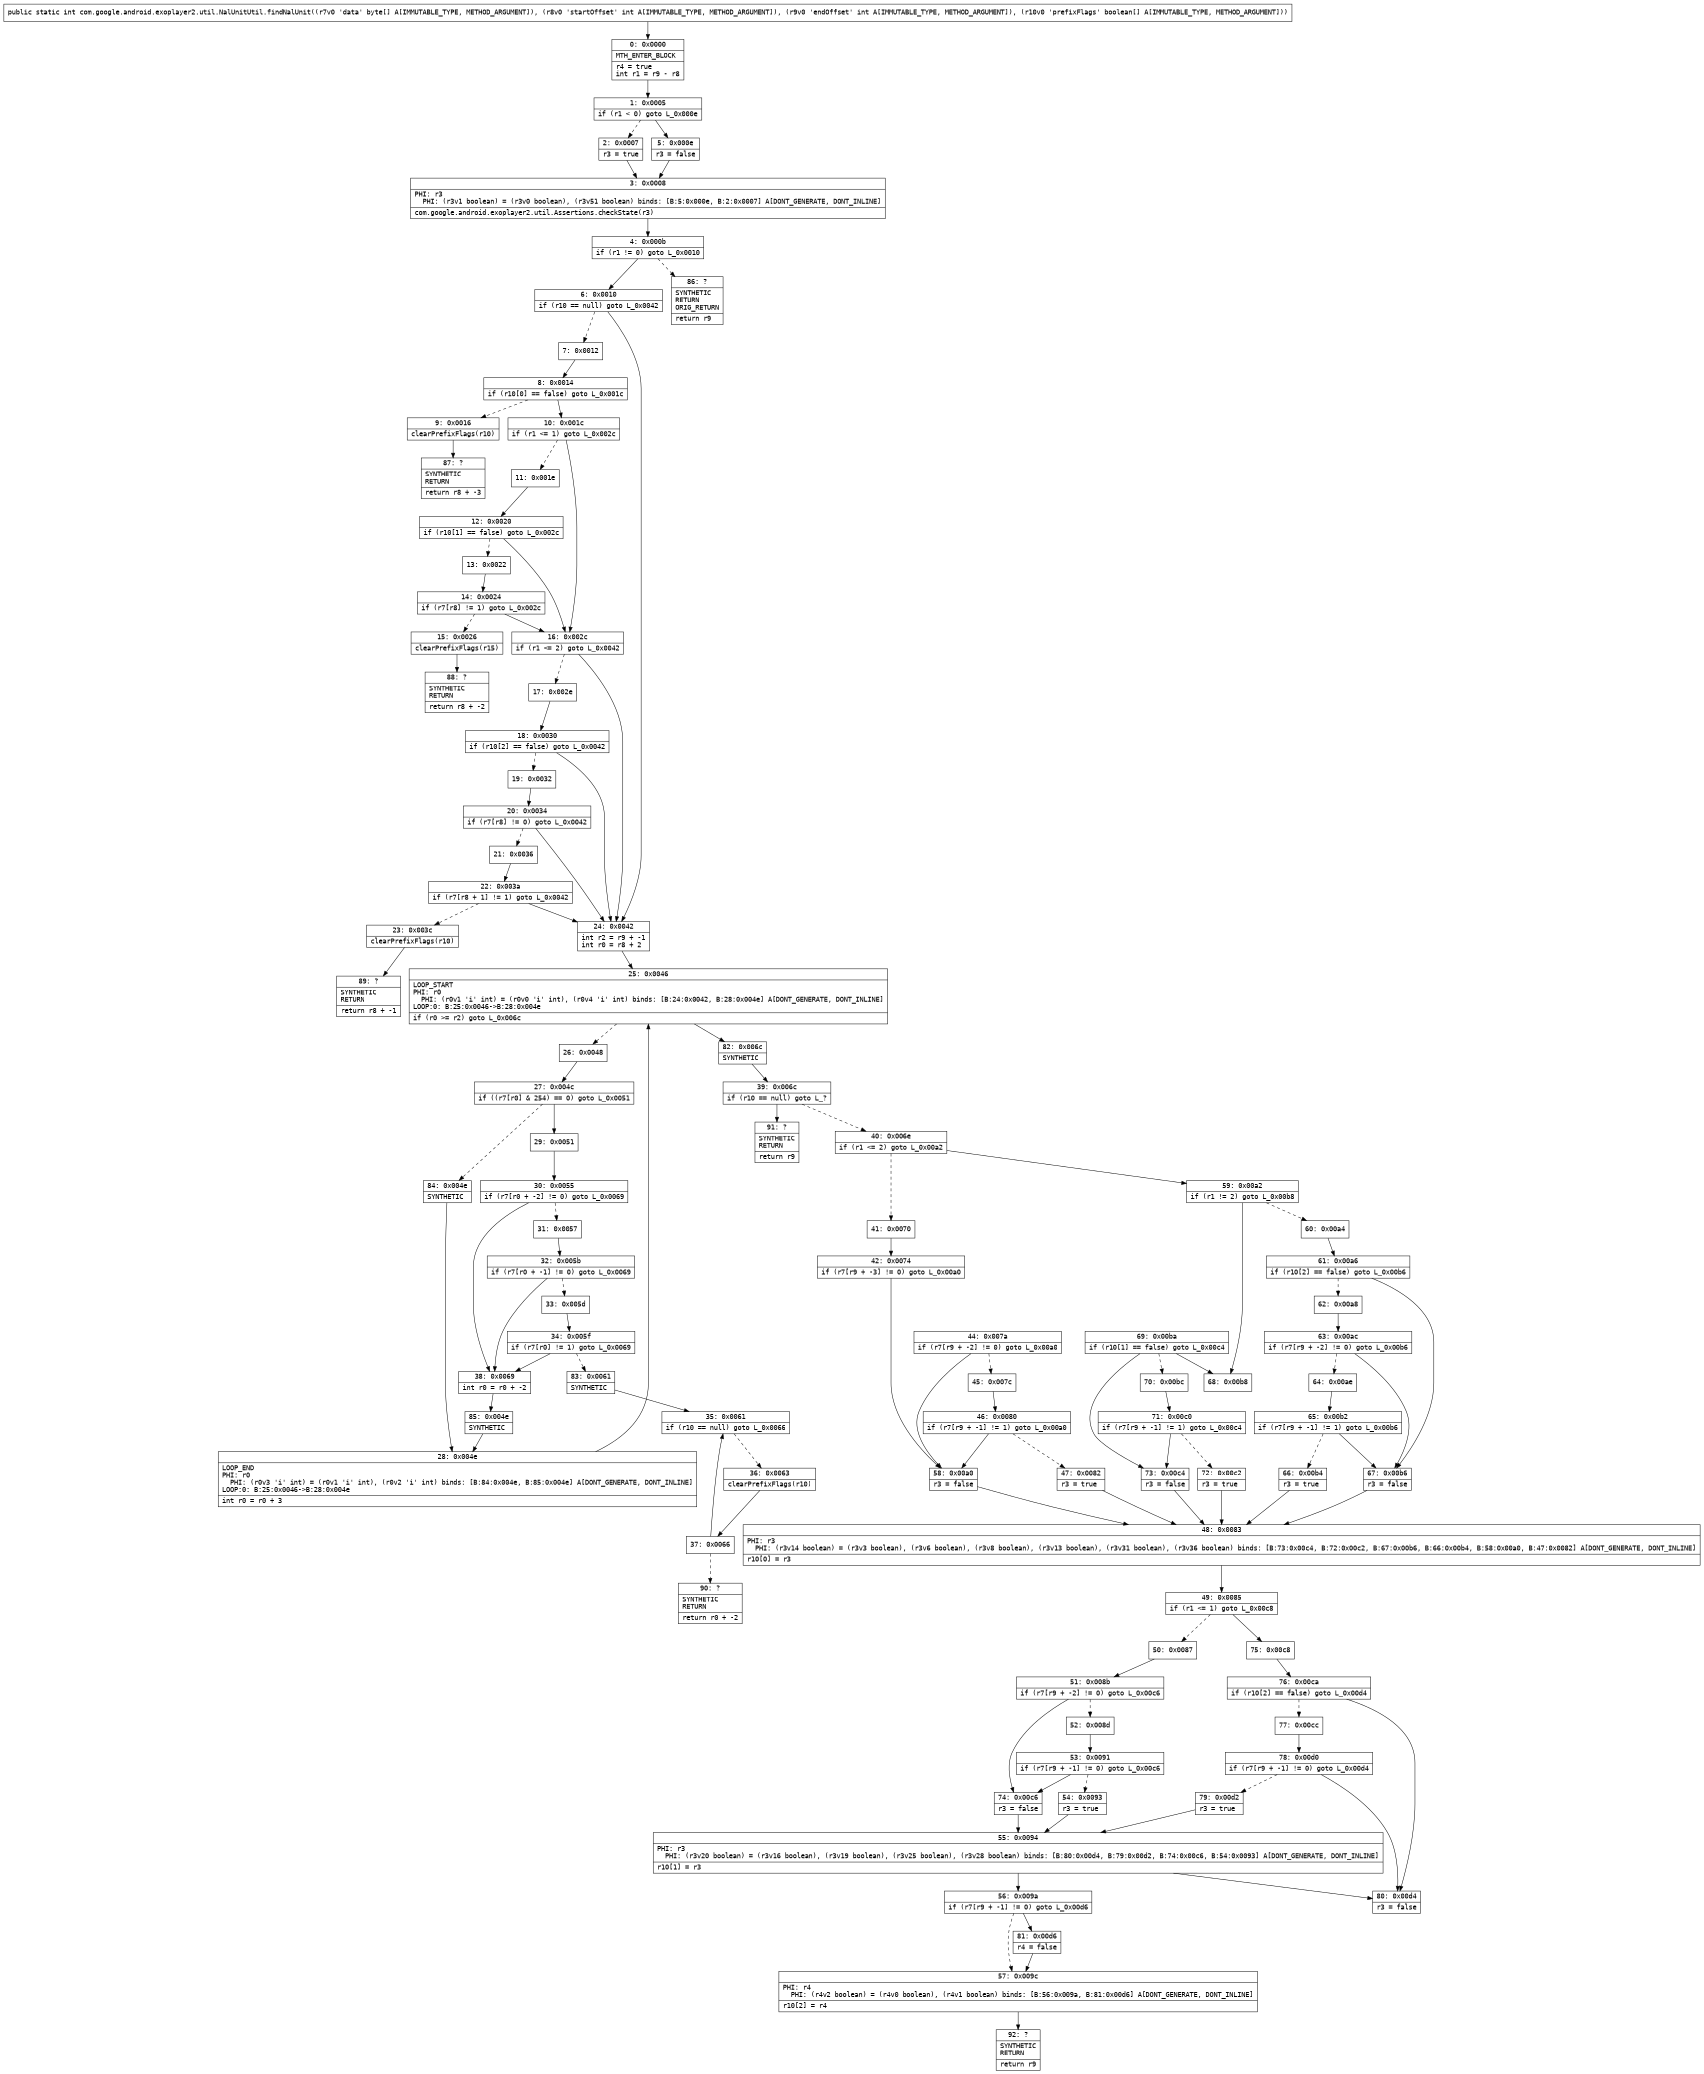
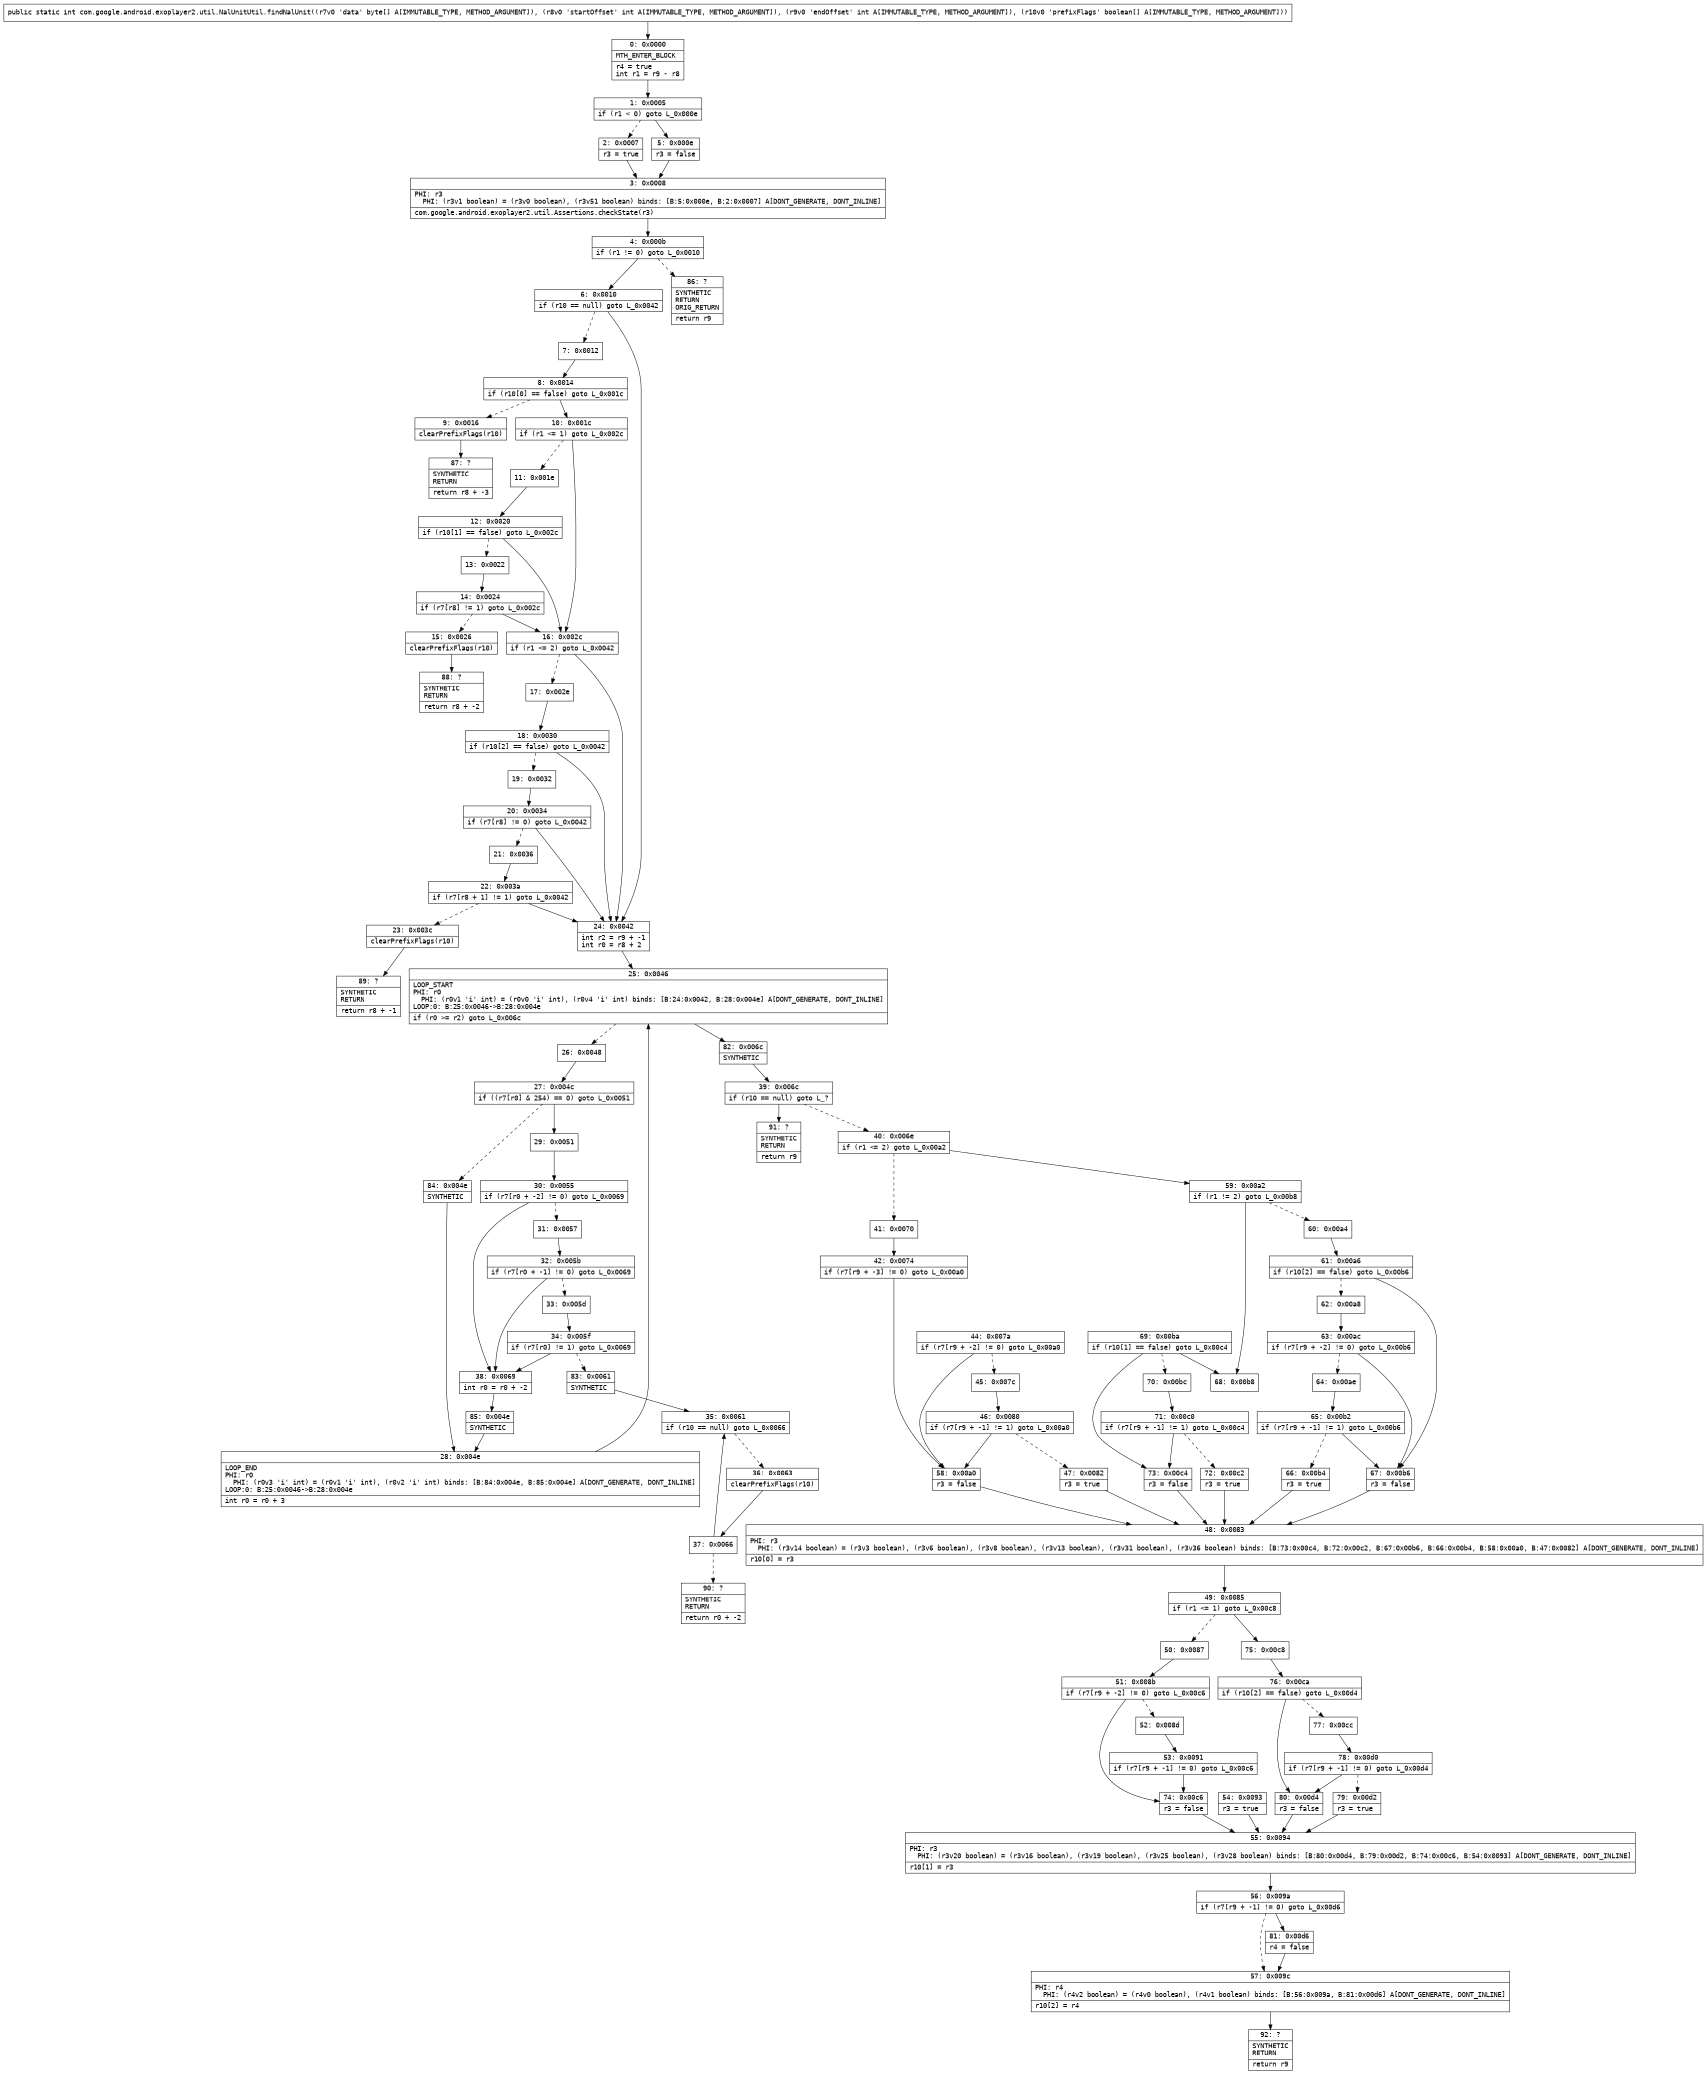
(457, 648) -> (452, 648)
(1087, 1781) -> none
(1271, 1886) -> (1289, 1822)
